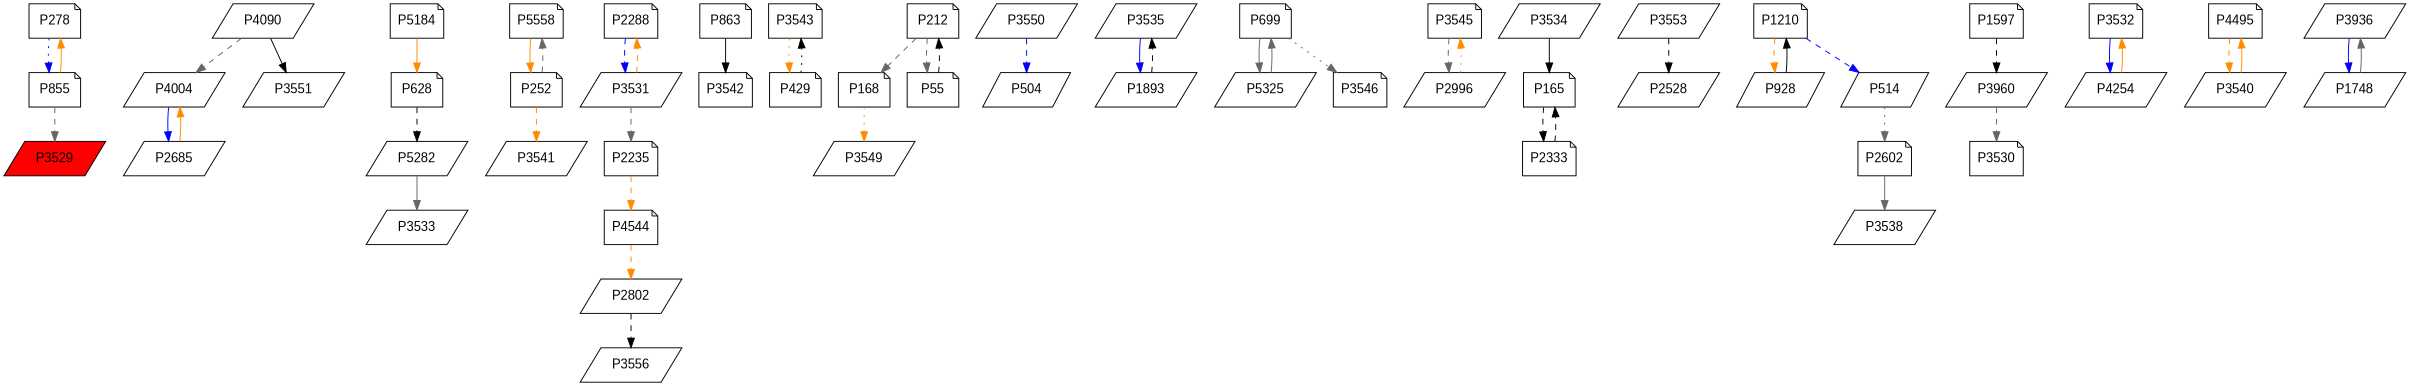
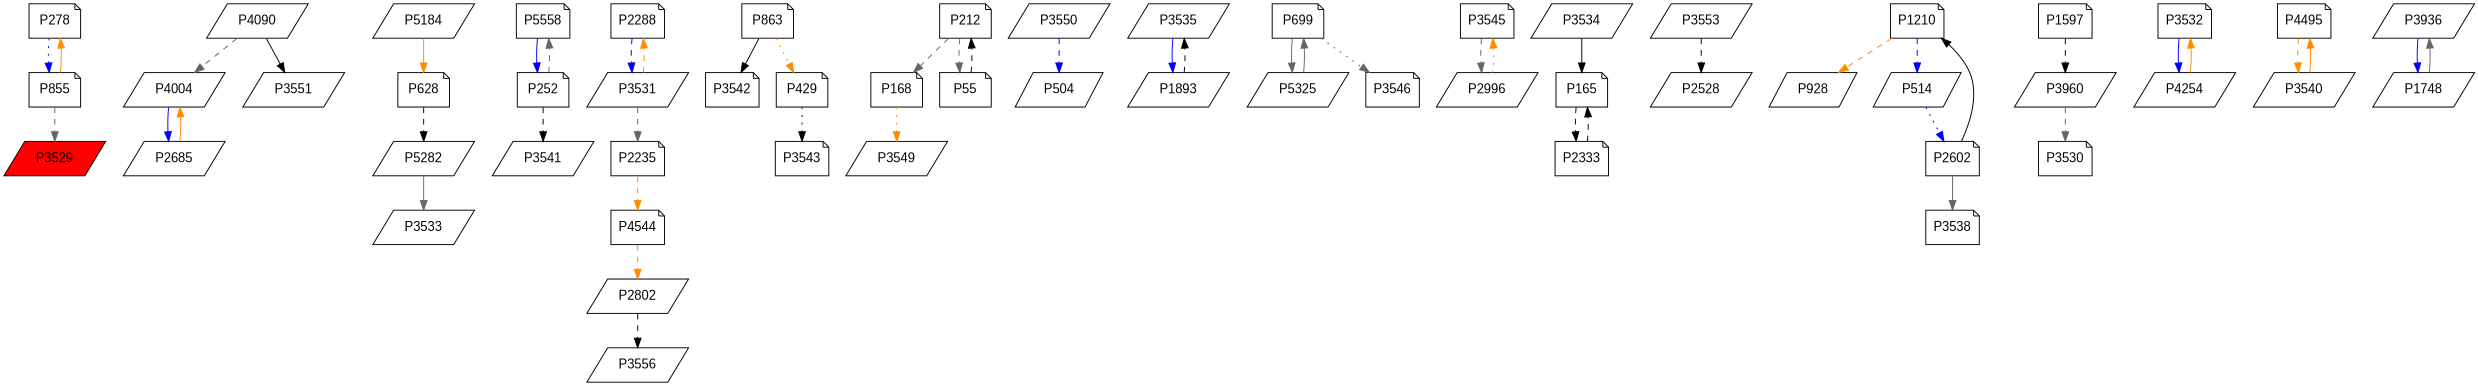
(417, 21) -> (424, 21)
(530, 51) -> (537, 51)
(789, 51) -> (783, 51)
(1787, 60) -> (1974, 90)
(536, 120) -> (543, 120)
(1885, 120) -> (1933, 120)
(1885, 227) -> (1953, 227)
